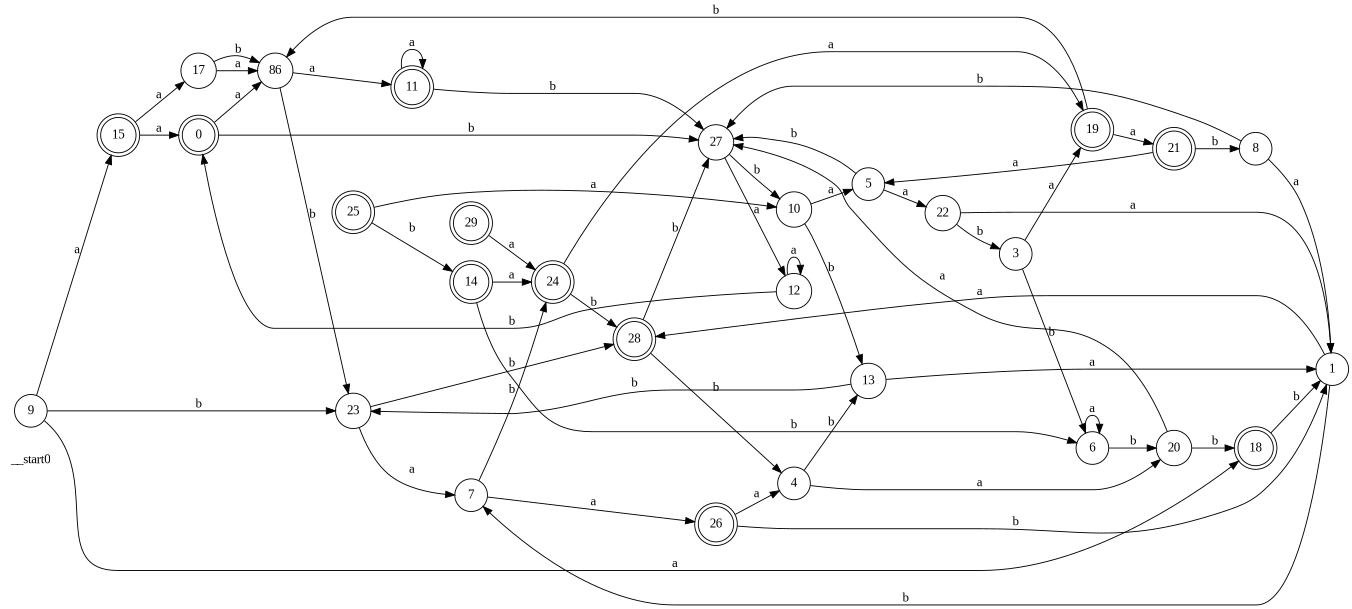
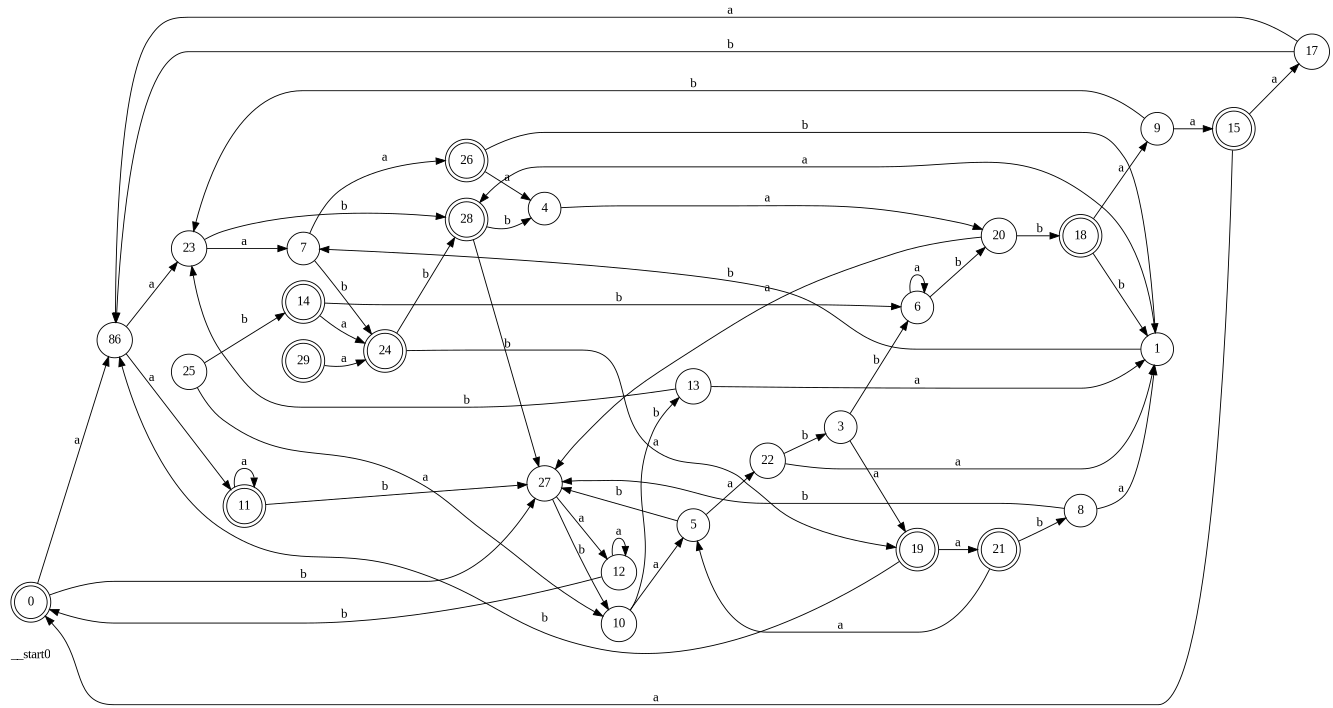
(353, 212) -> (189, 372)
(312, 214) -> (152, 284)
(827, 438) -> none
(596, 570) -> (1118, 184)
